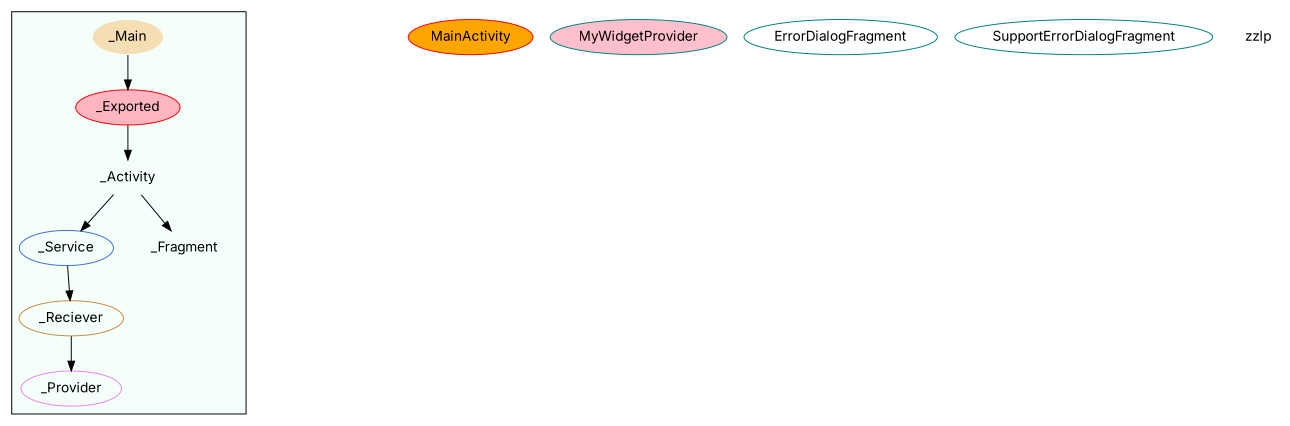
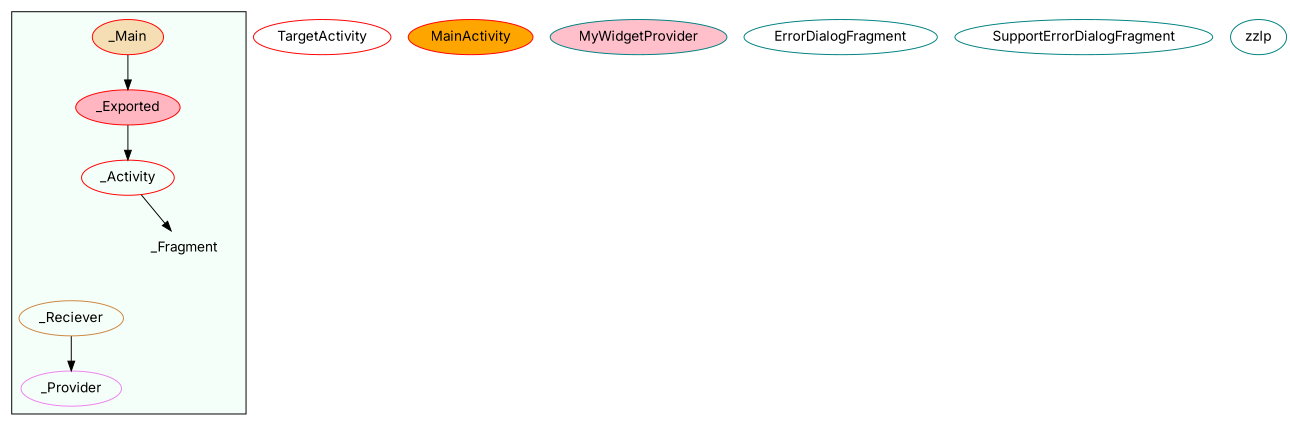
(128, 37) -> (128, 37)
none -> (322, 37)
(1259, 37) -> (1259, 37)
(128, 178) -> (128, 178)
(66, 248) -> none
